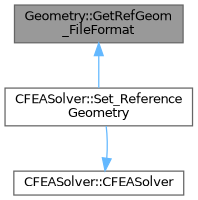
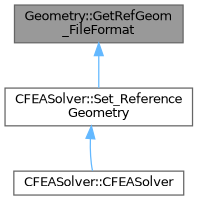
(107, 142) -> (91, 155)
